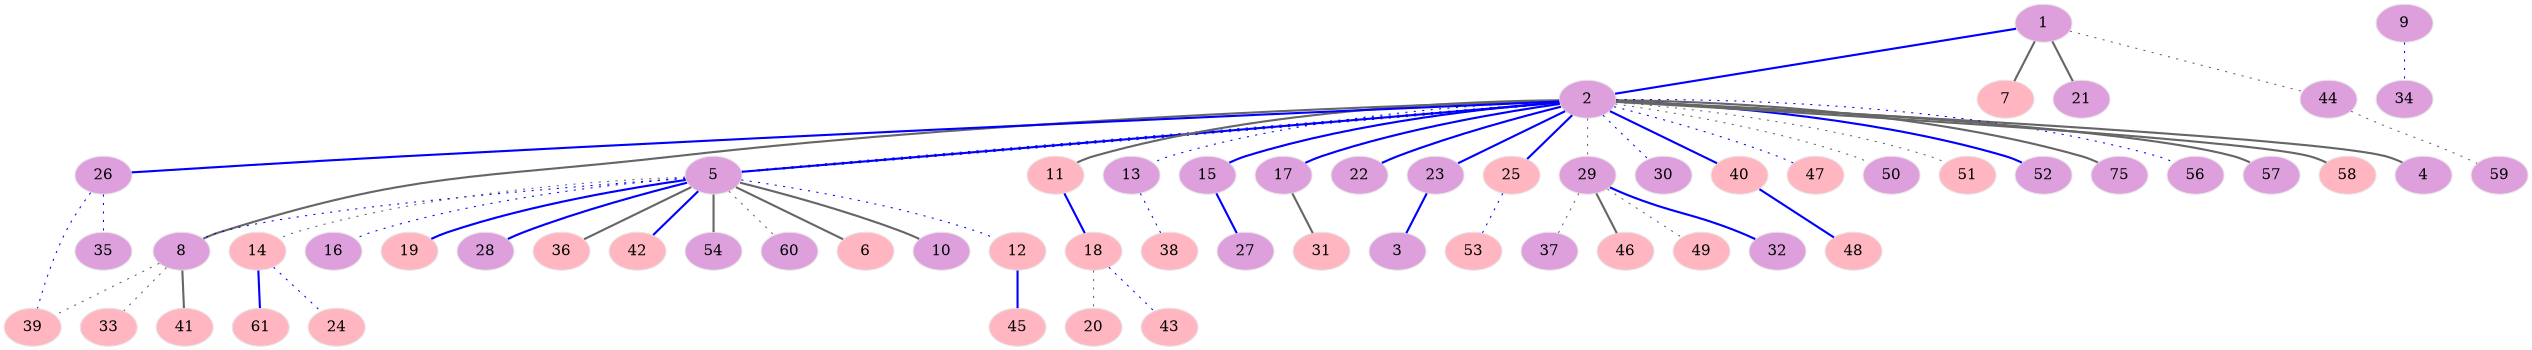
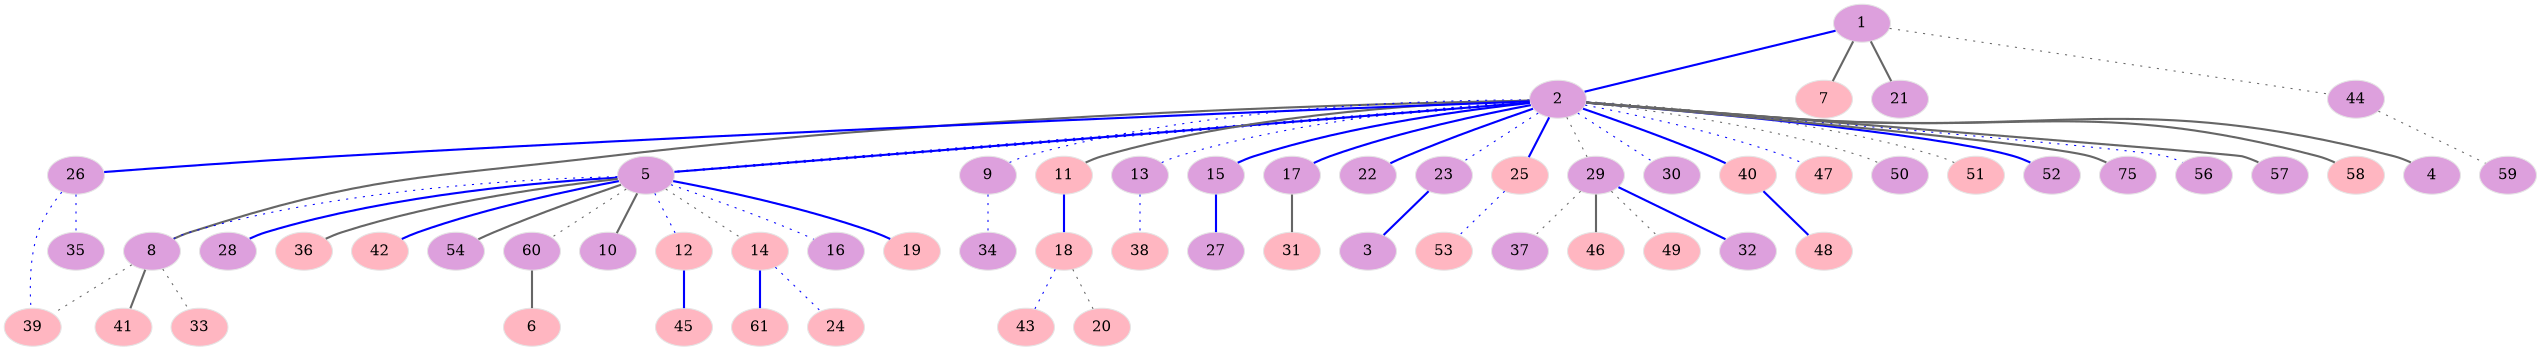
none -> (1202, 121)
(1512, 137) -> (1501, 137)
(790, 213) -> (532, 289)
